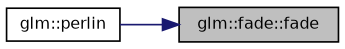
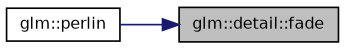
(259, 25) -> (259, 25)
